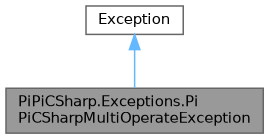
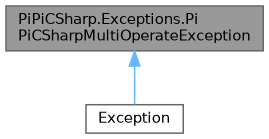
(135, 69) -> (135, 85)
